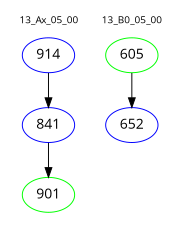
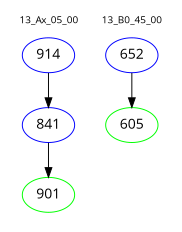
(132, 21) -> (132, 21)
(132, 85) -> (132, 85)
